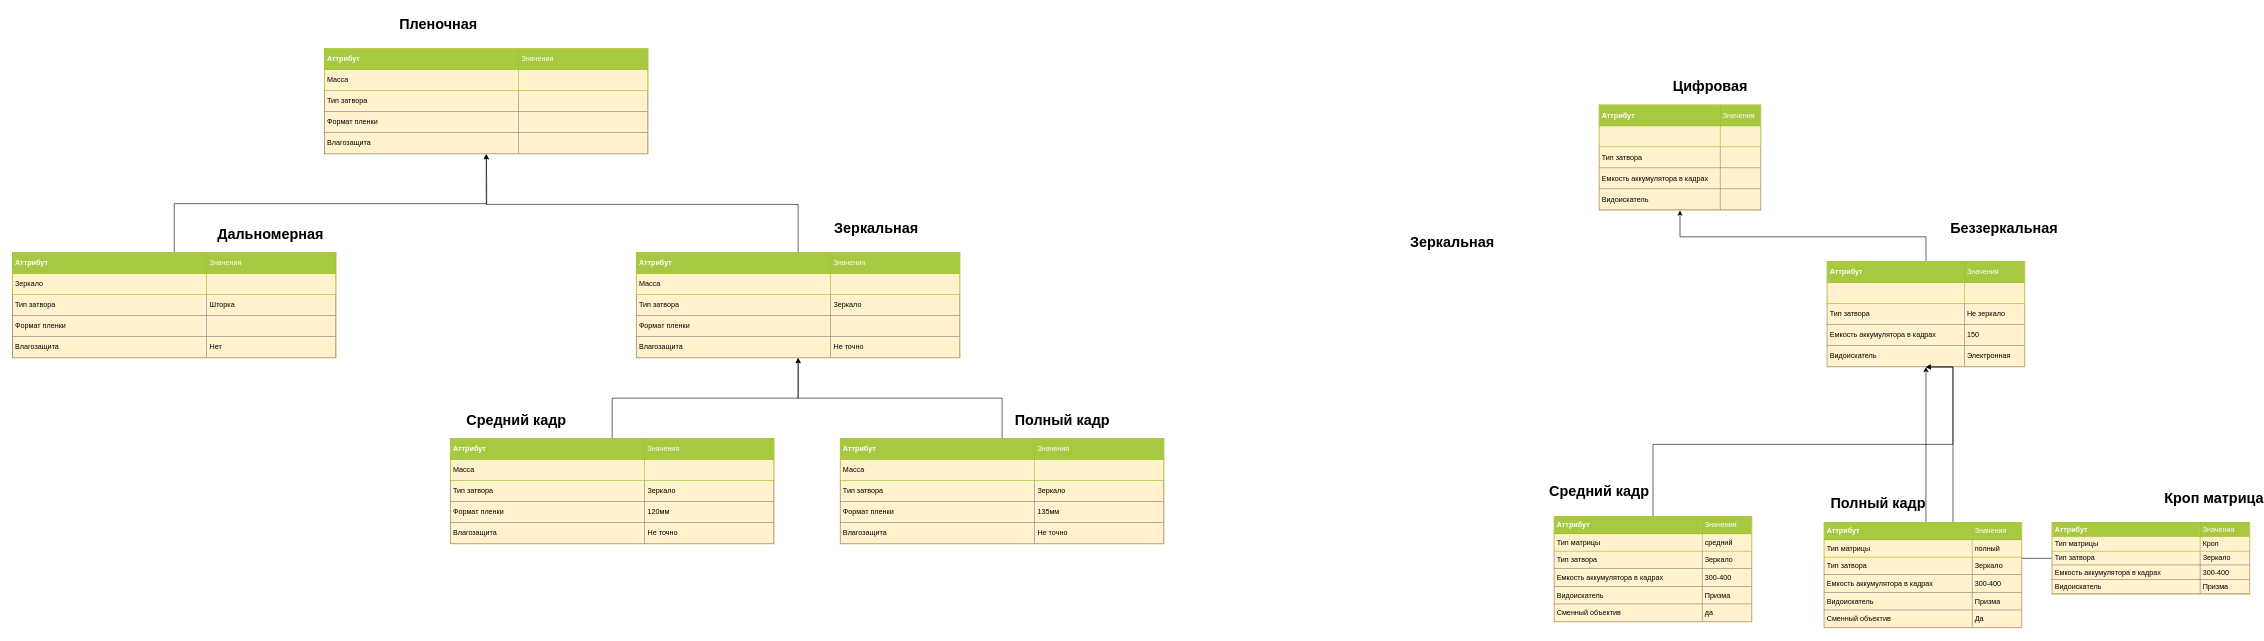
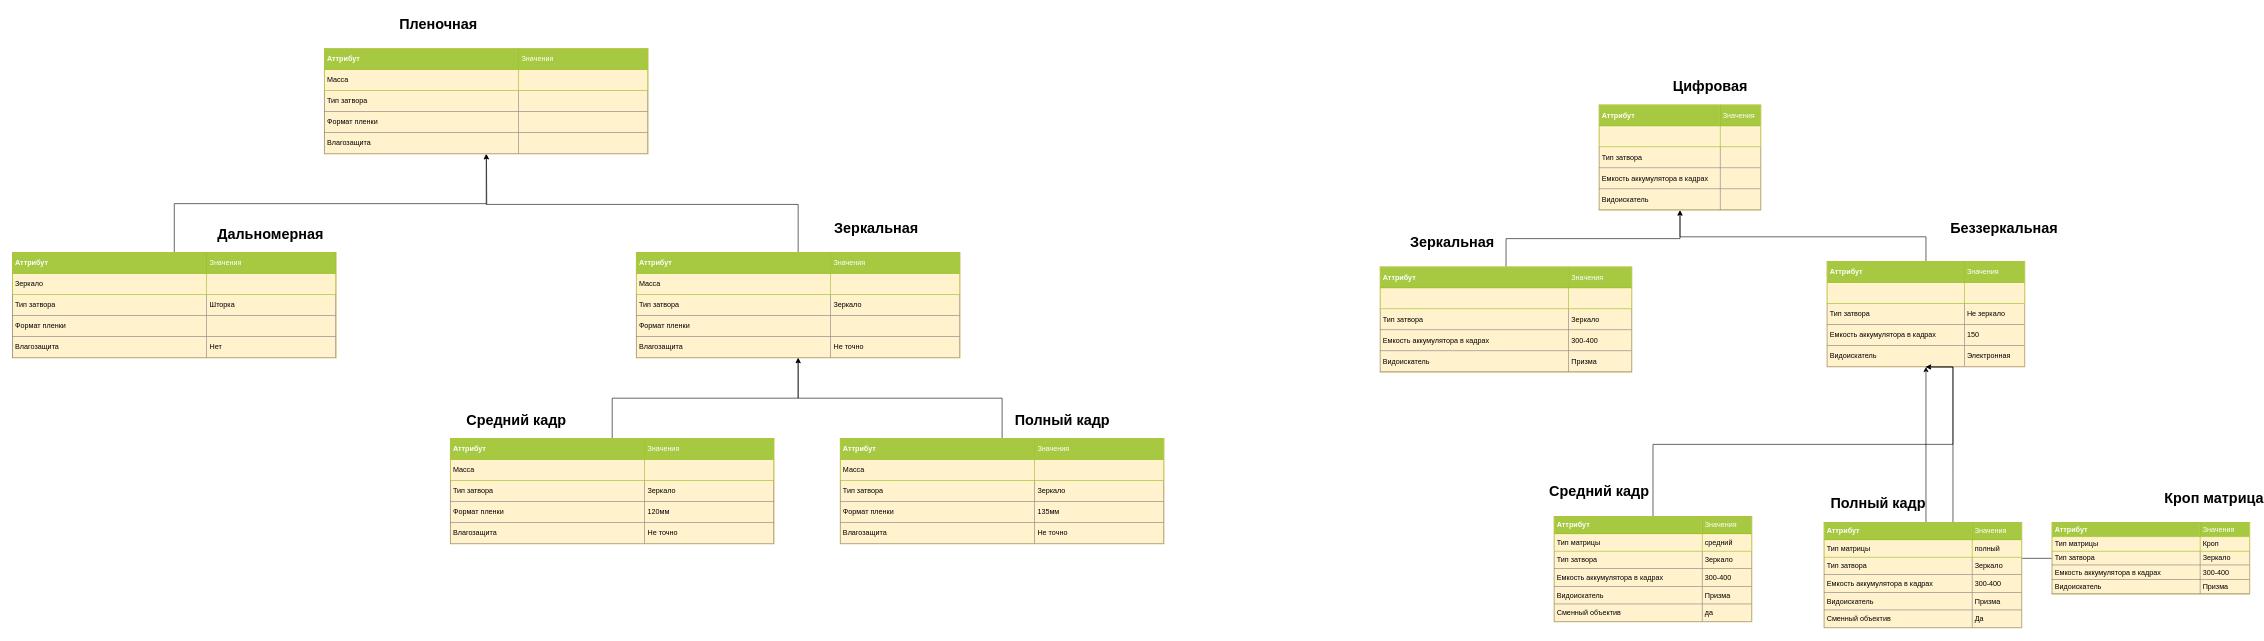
none -> (1592, 239)
none -> (1506, 320)
